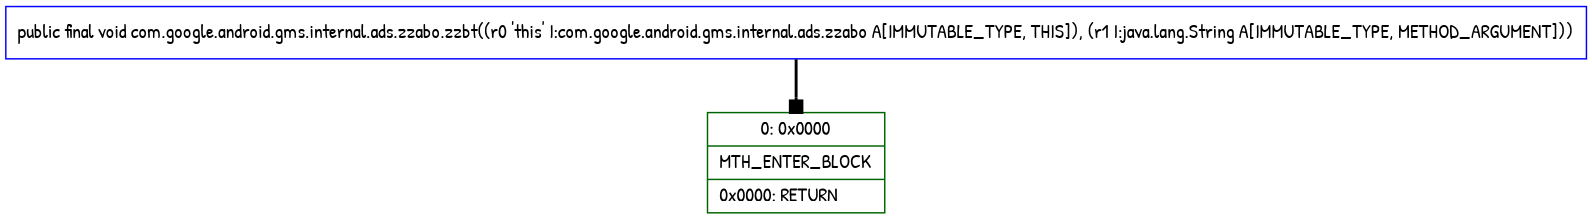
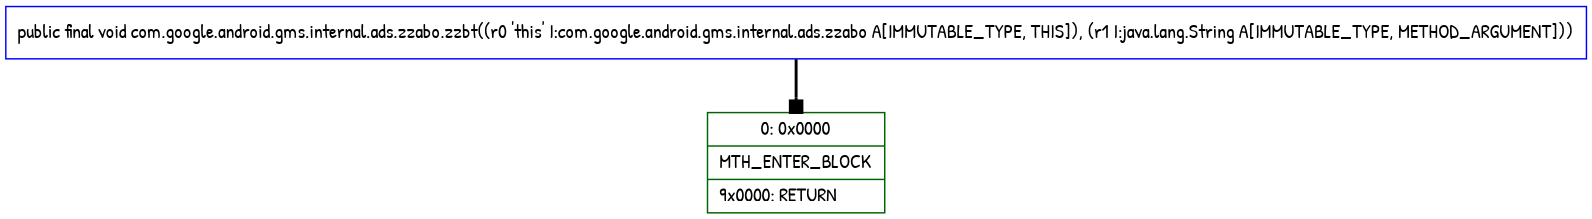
(785, 195) -> (785, 195)
